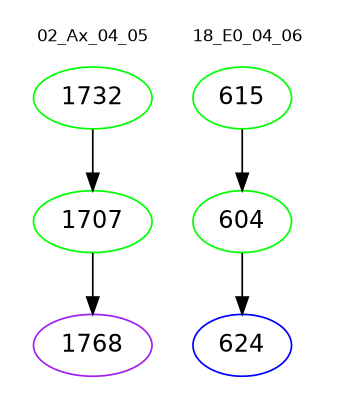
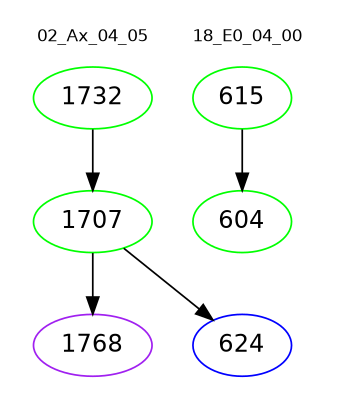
(247, 37) -> (247, 37)
(242, 275) -> (154, 273)
